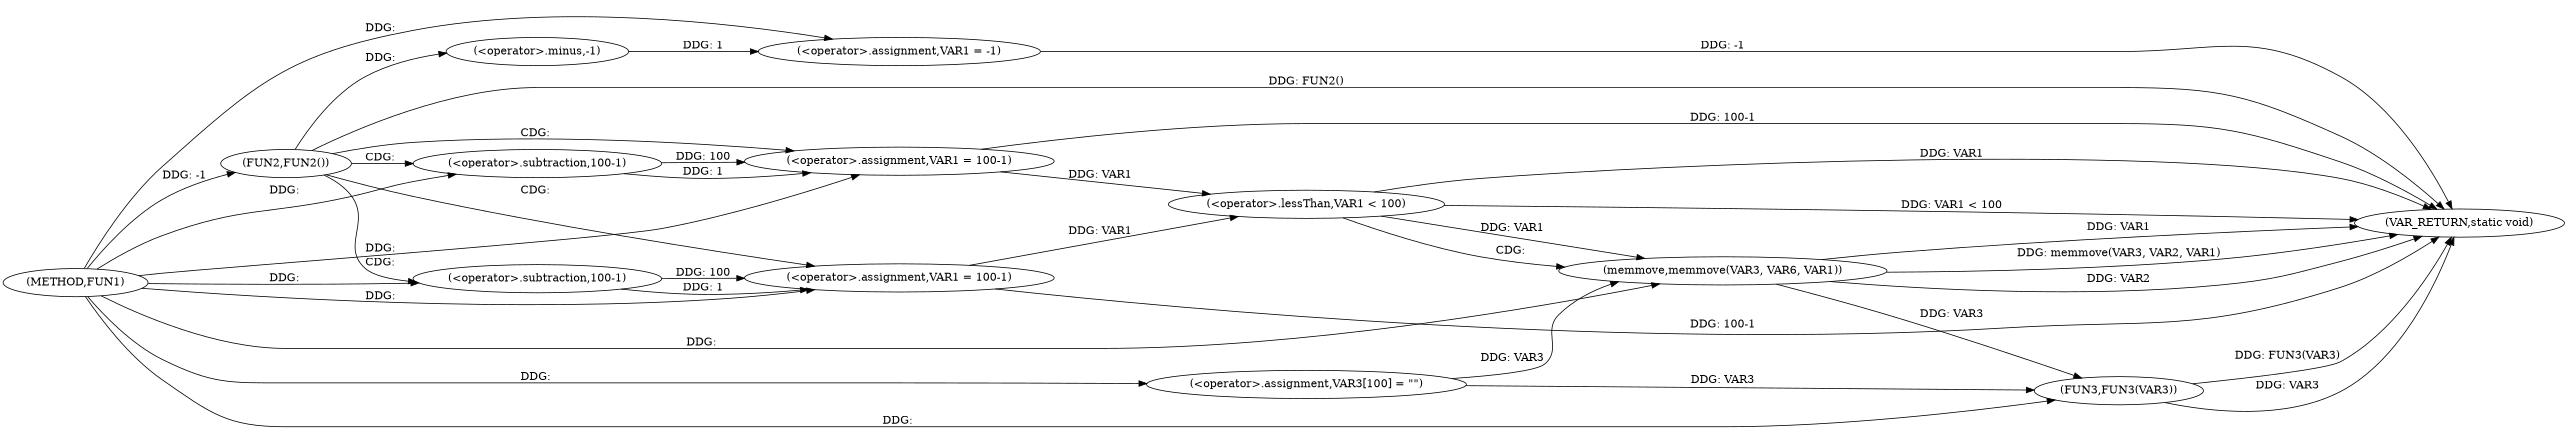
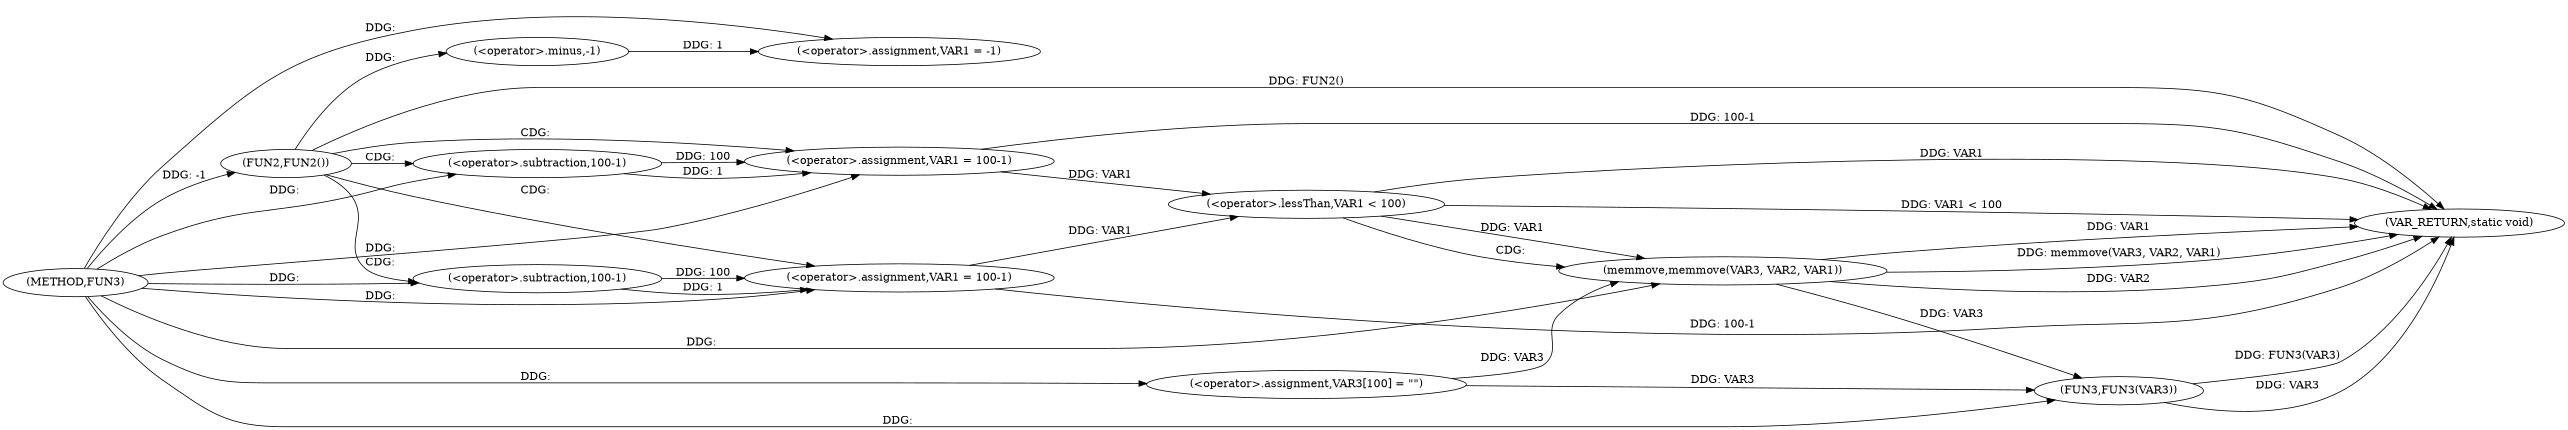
(1777, 52) -> none
(1723, 271) -> (1723, 271)
(76, 283) -> (76, 283)
